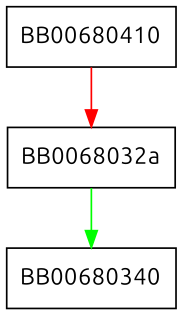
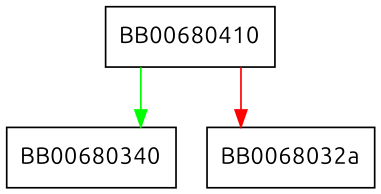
(91, 209) -> (141, 89)
